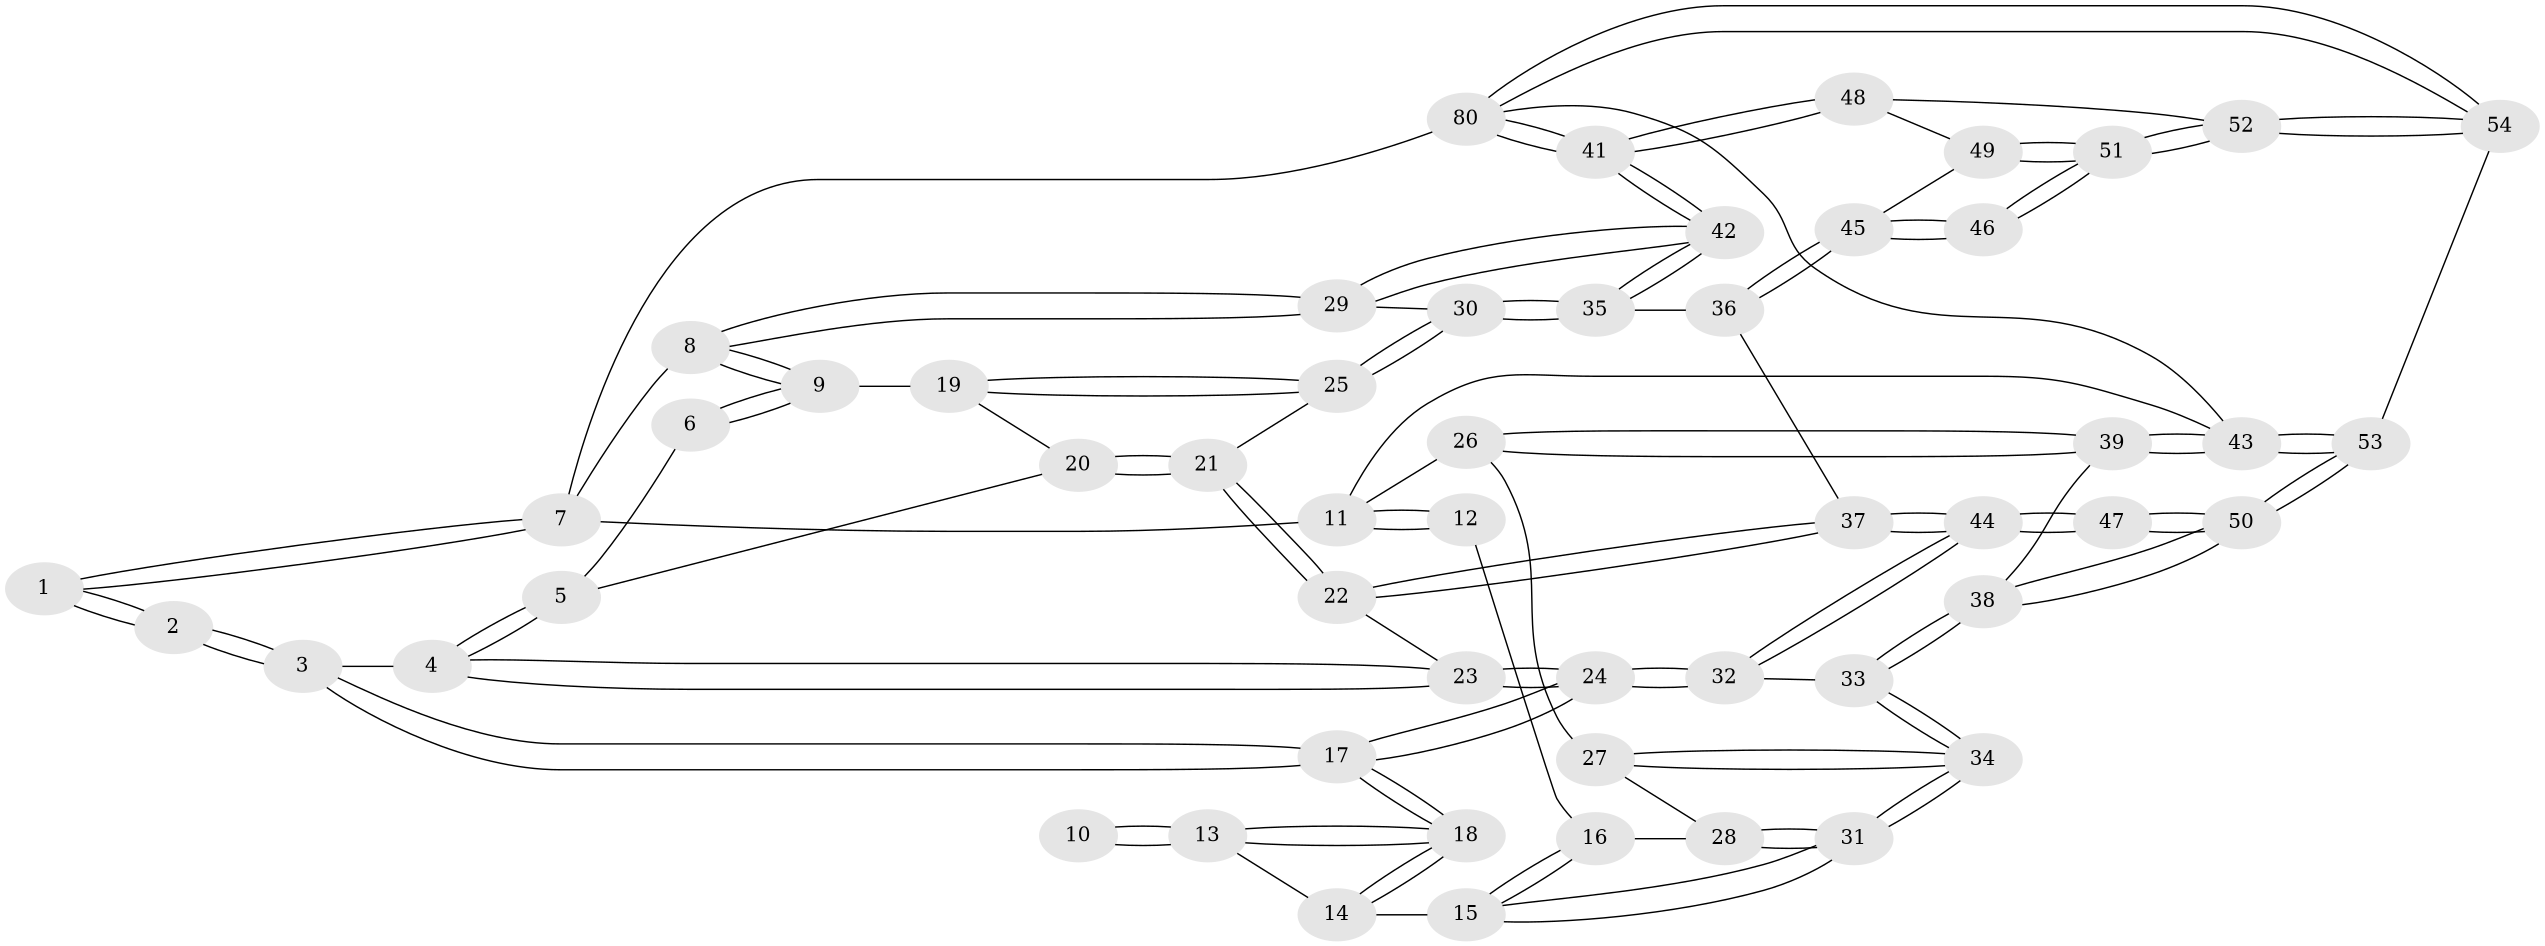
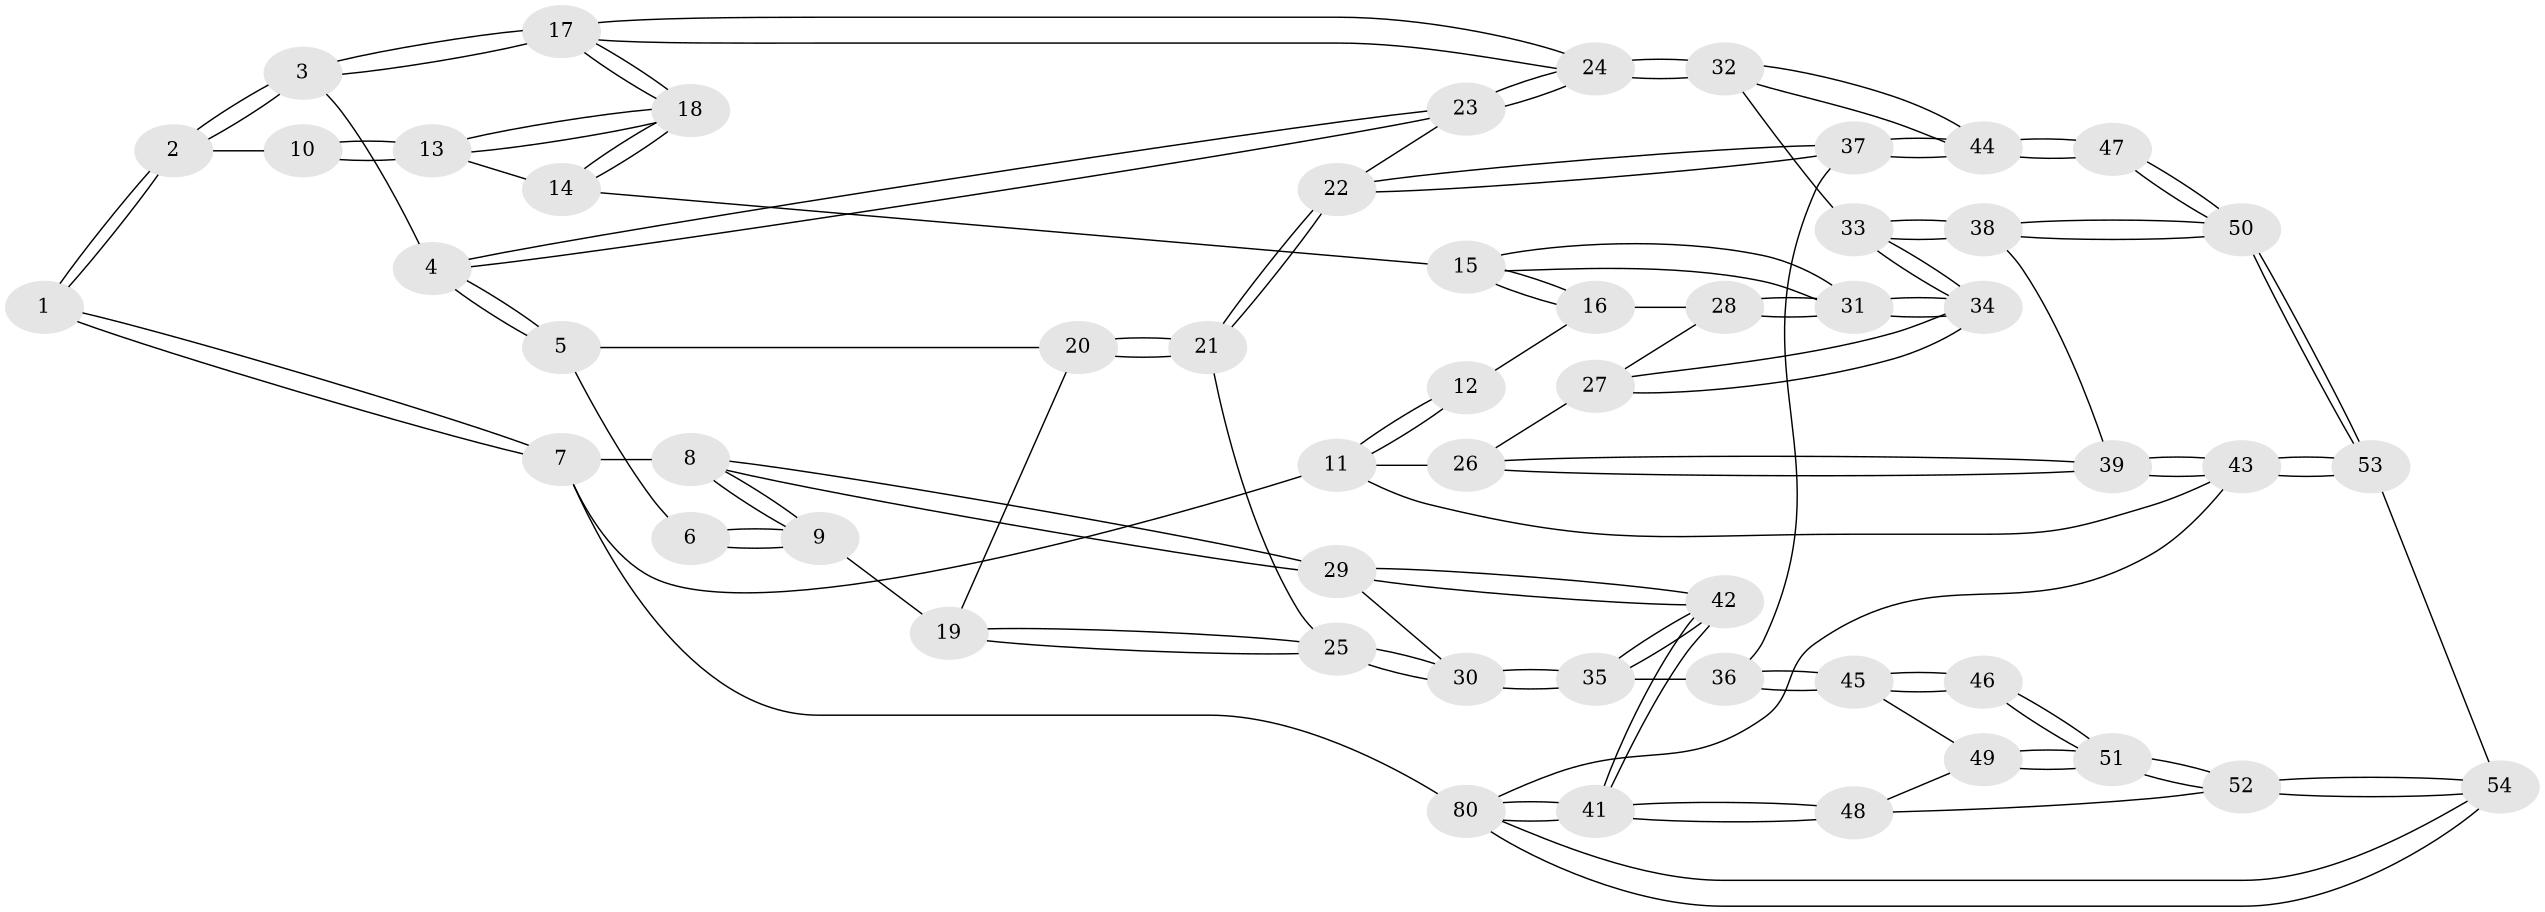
none -> (239, 151)
